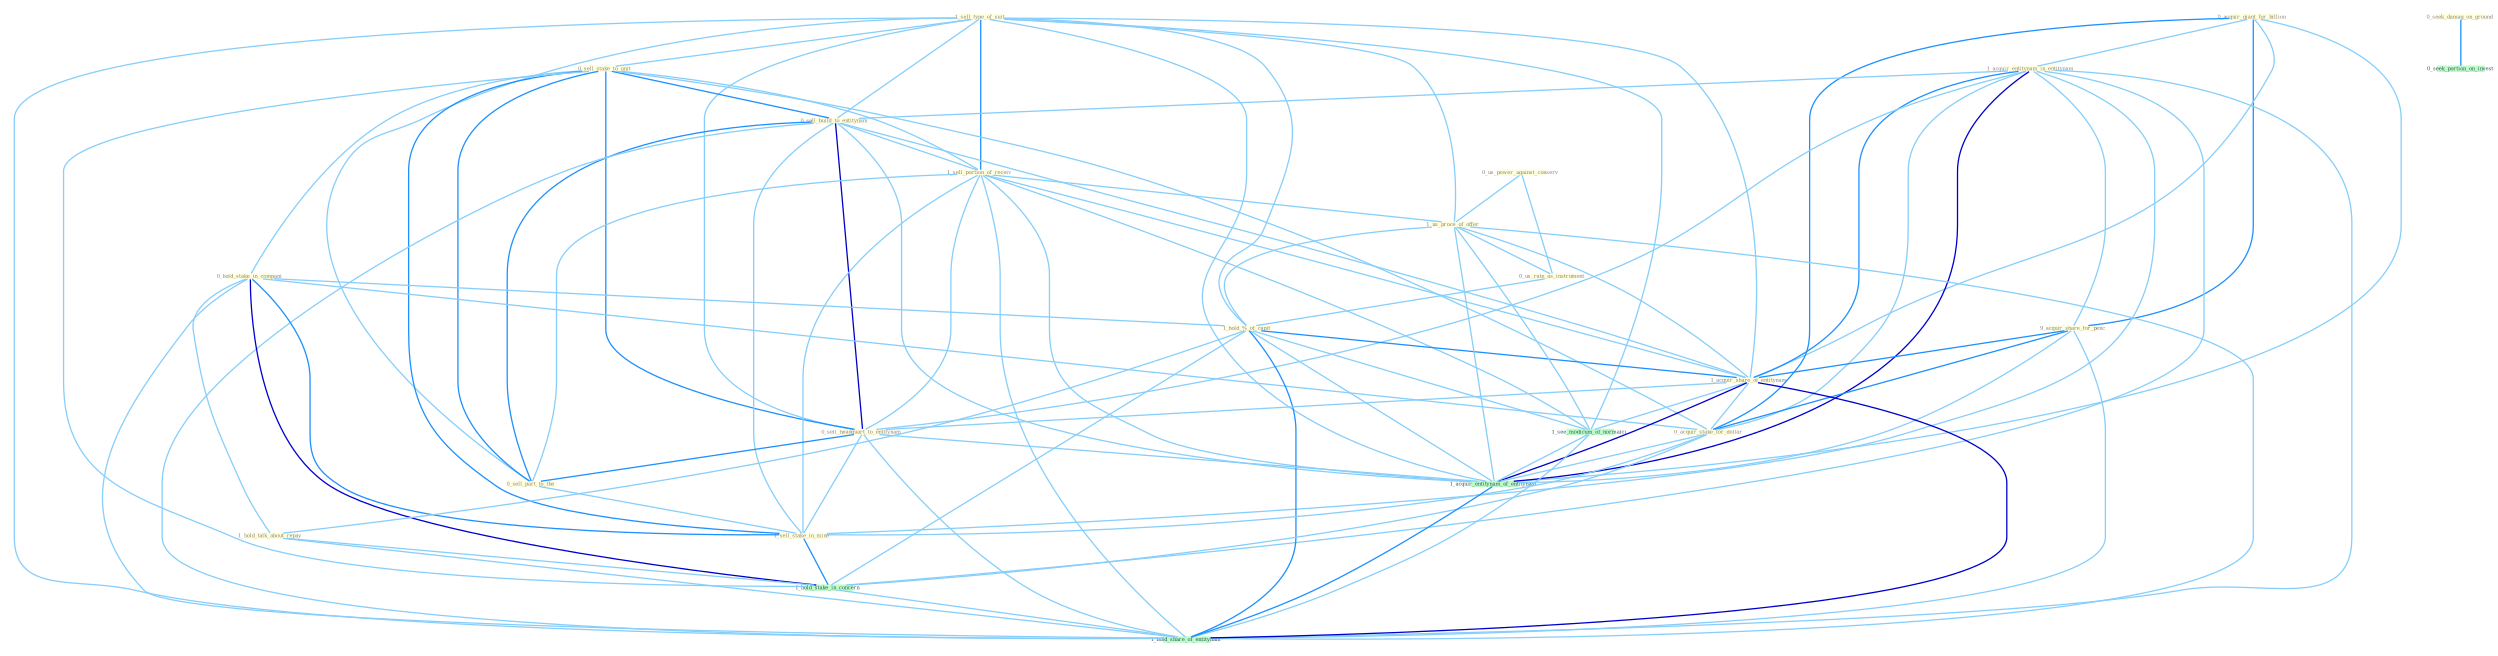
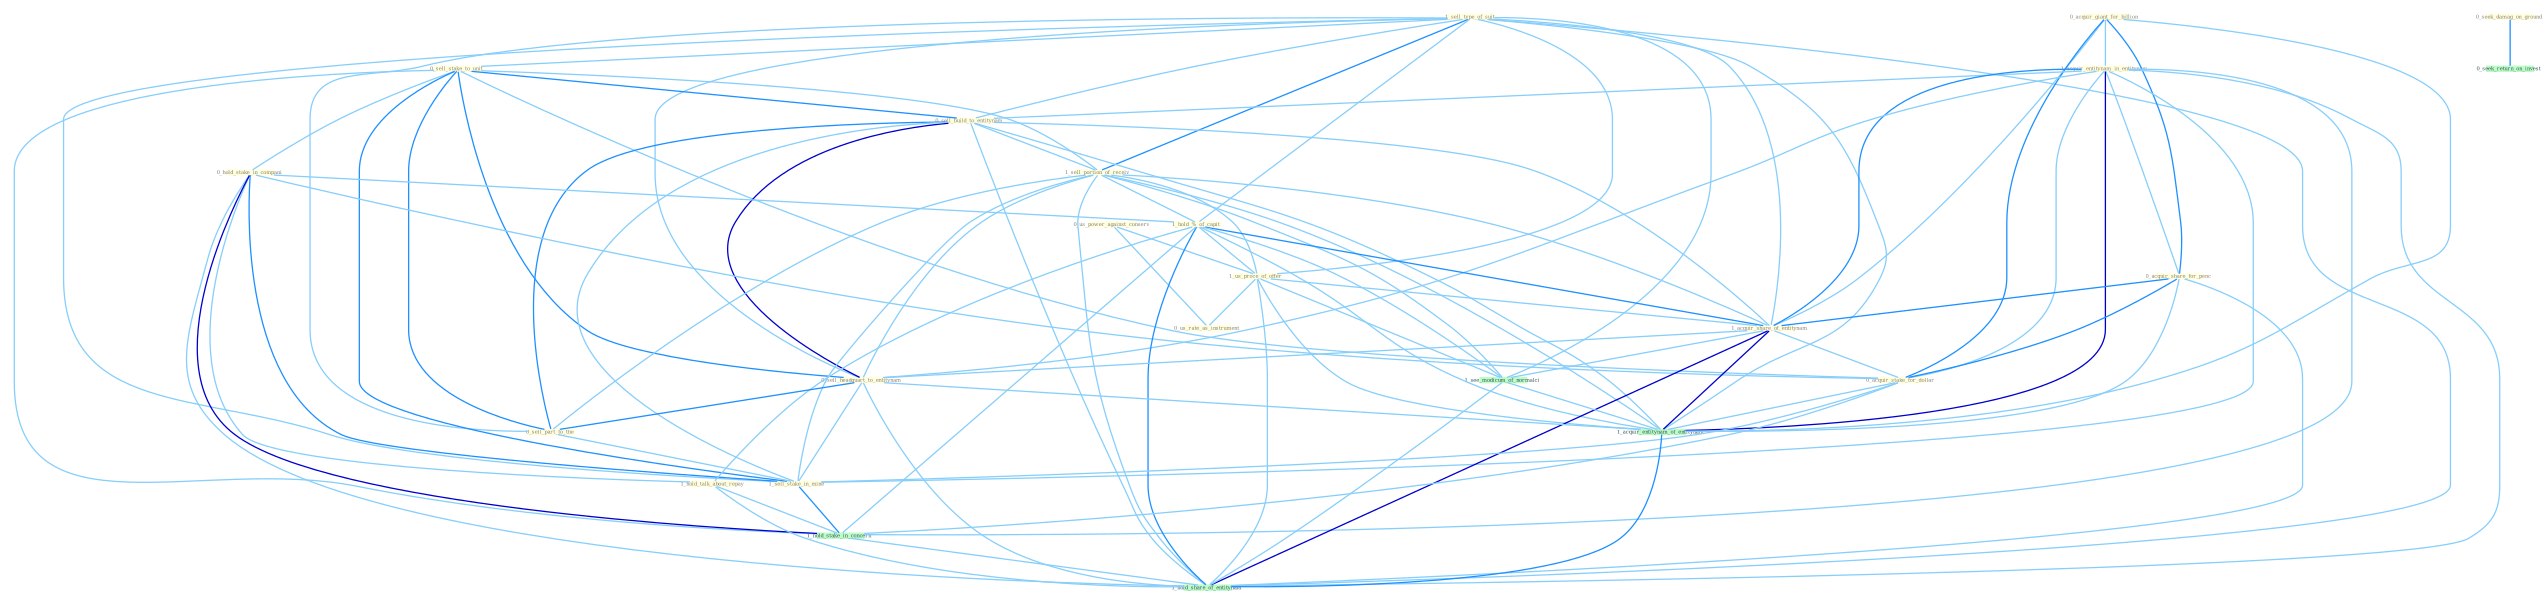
none -> (337, 66)
(2461, 69) -> (2510, 69)
(1400, 302) -> (1148, 199)
(2073, 328) -> (2179, 276)
